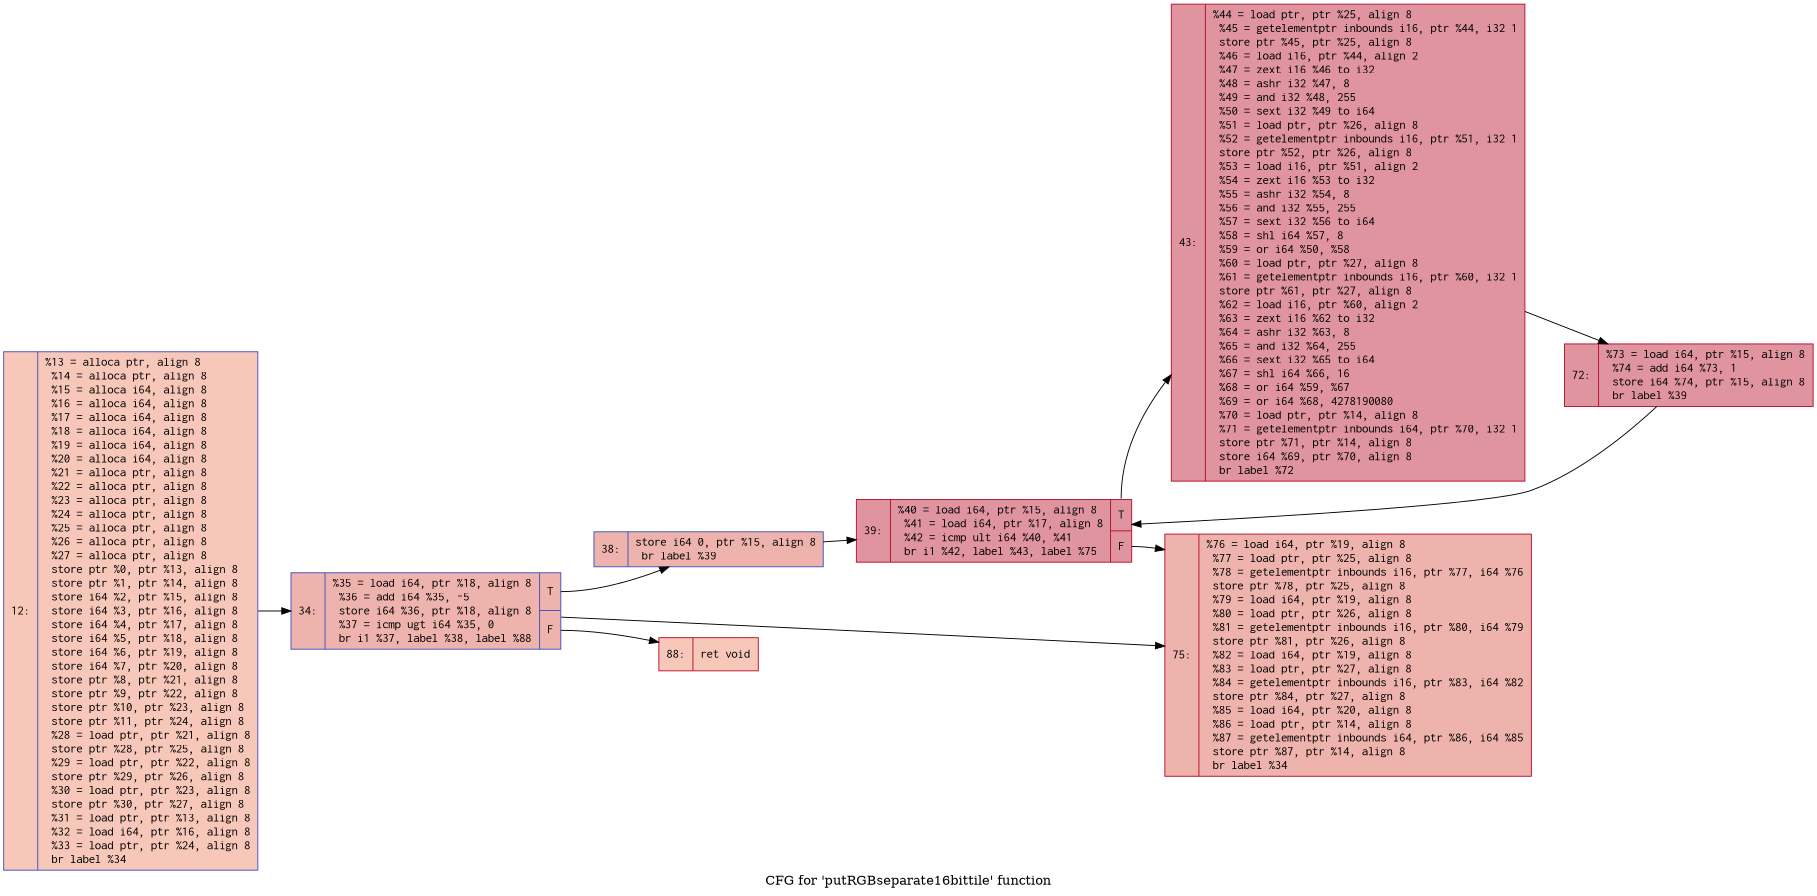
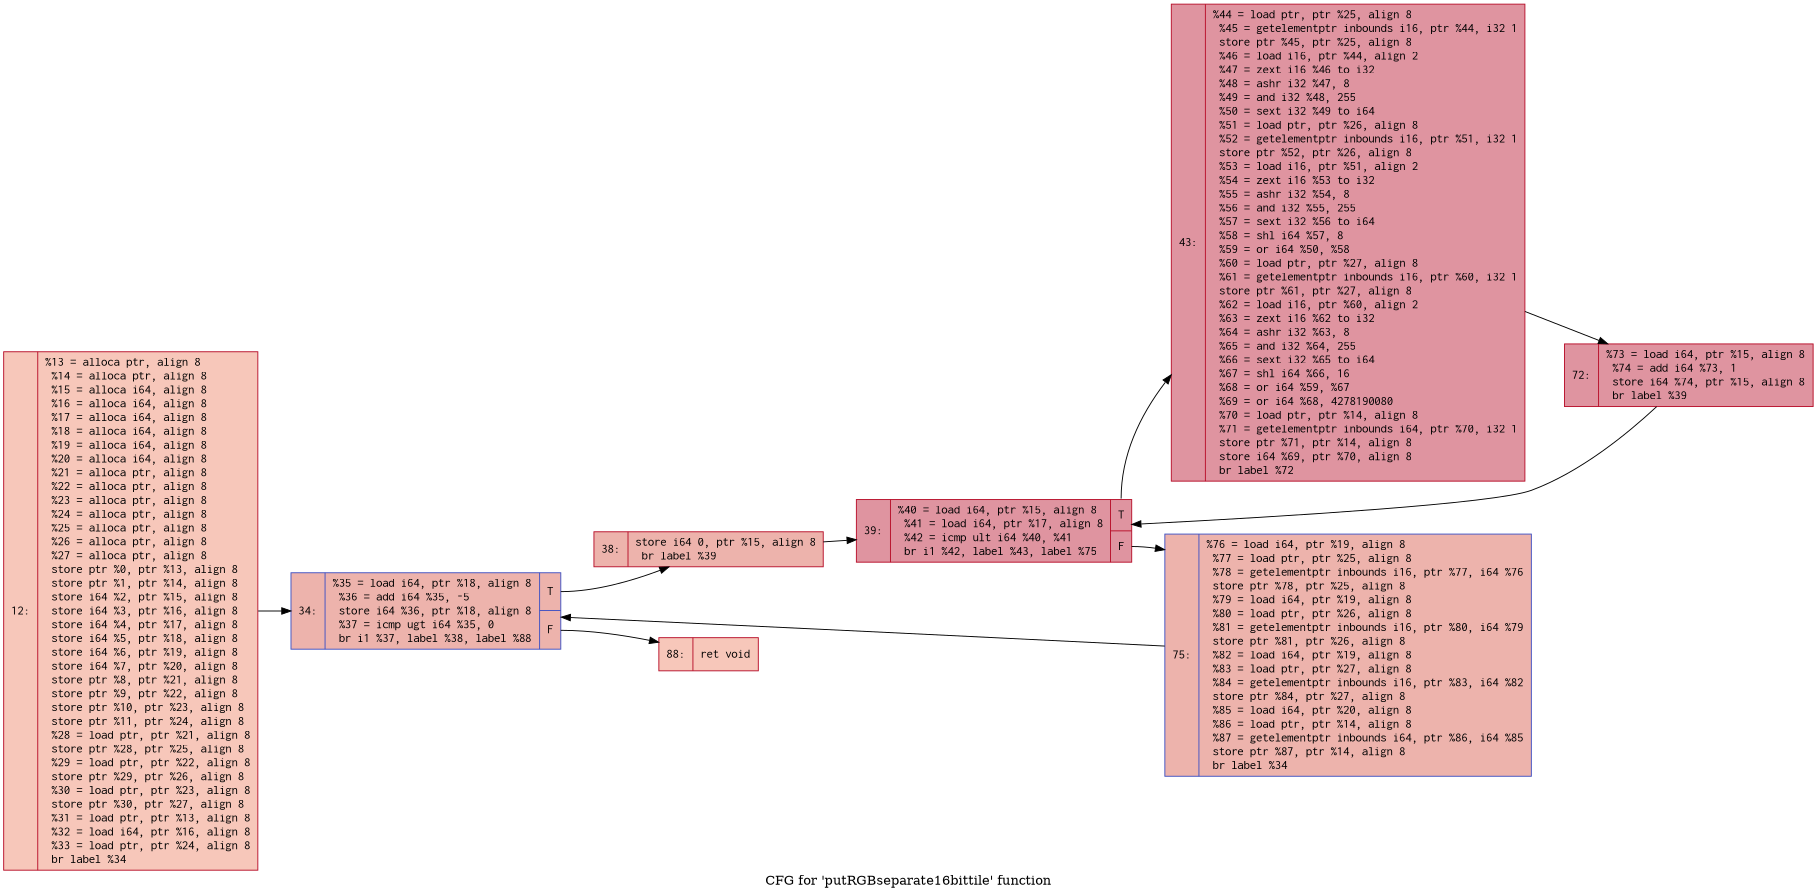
(709, 549) -> (709, 549)
(131, 611) -> (131, 611)
(858, 631) -> (868, 632)
(1348, 655) -> (1348, 655)
